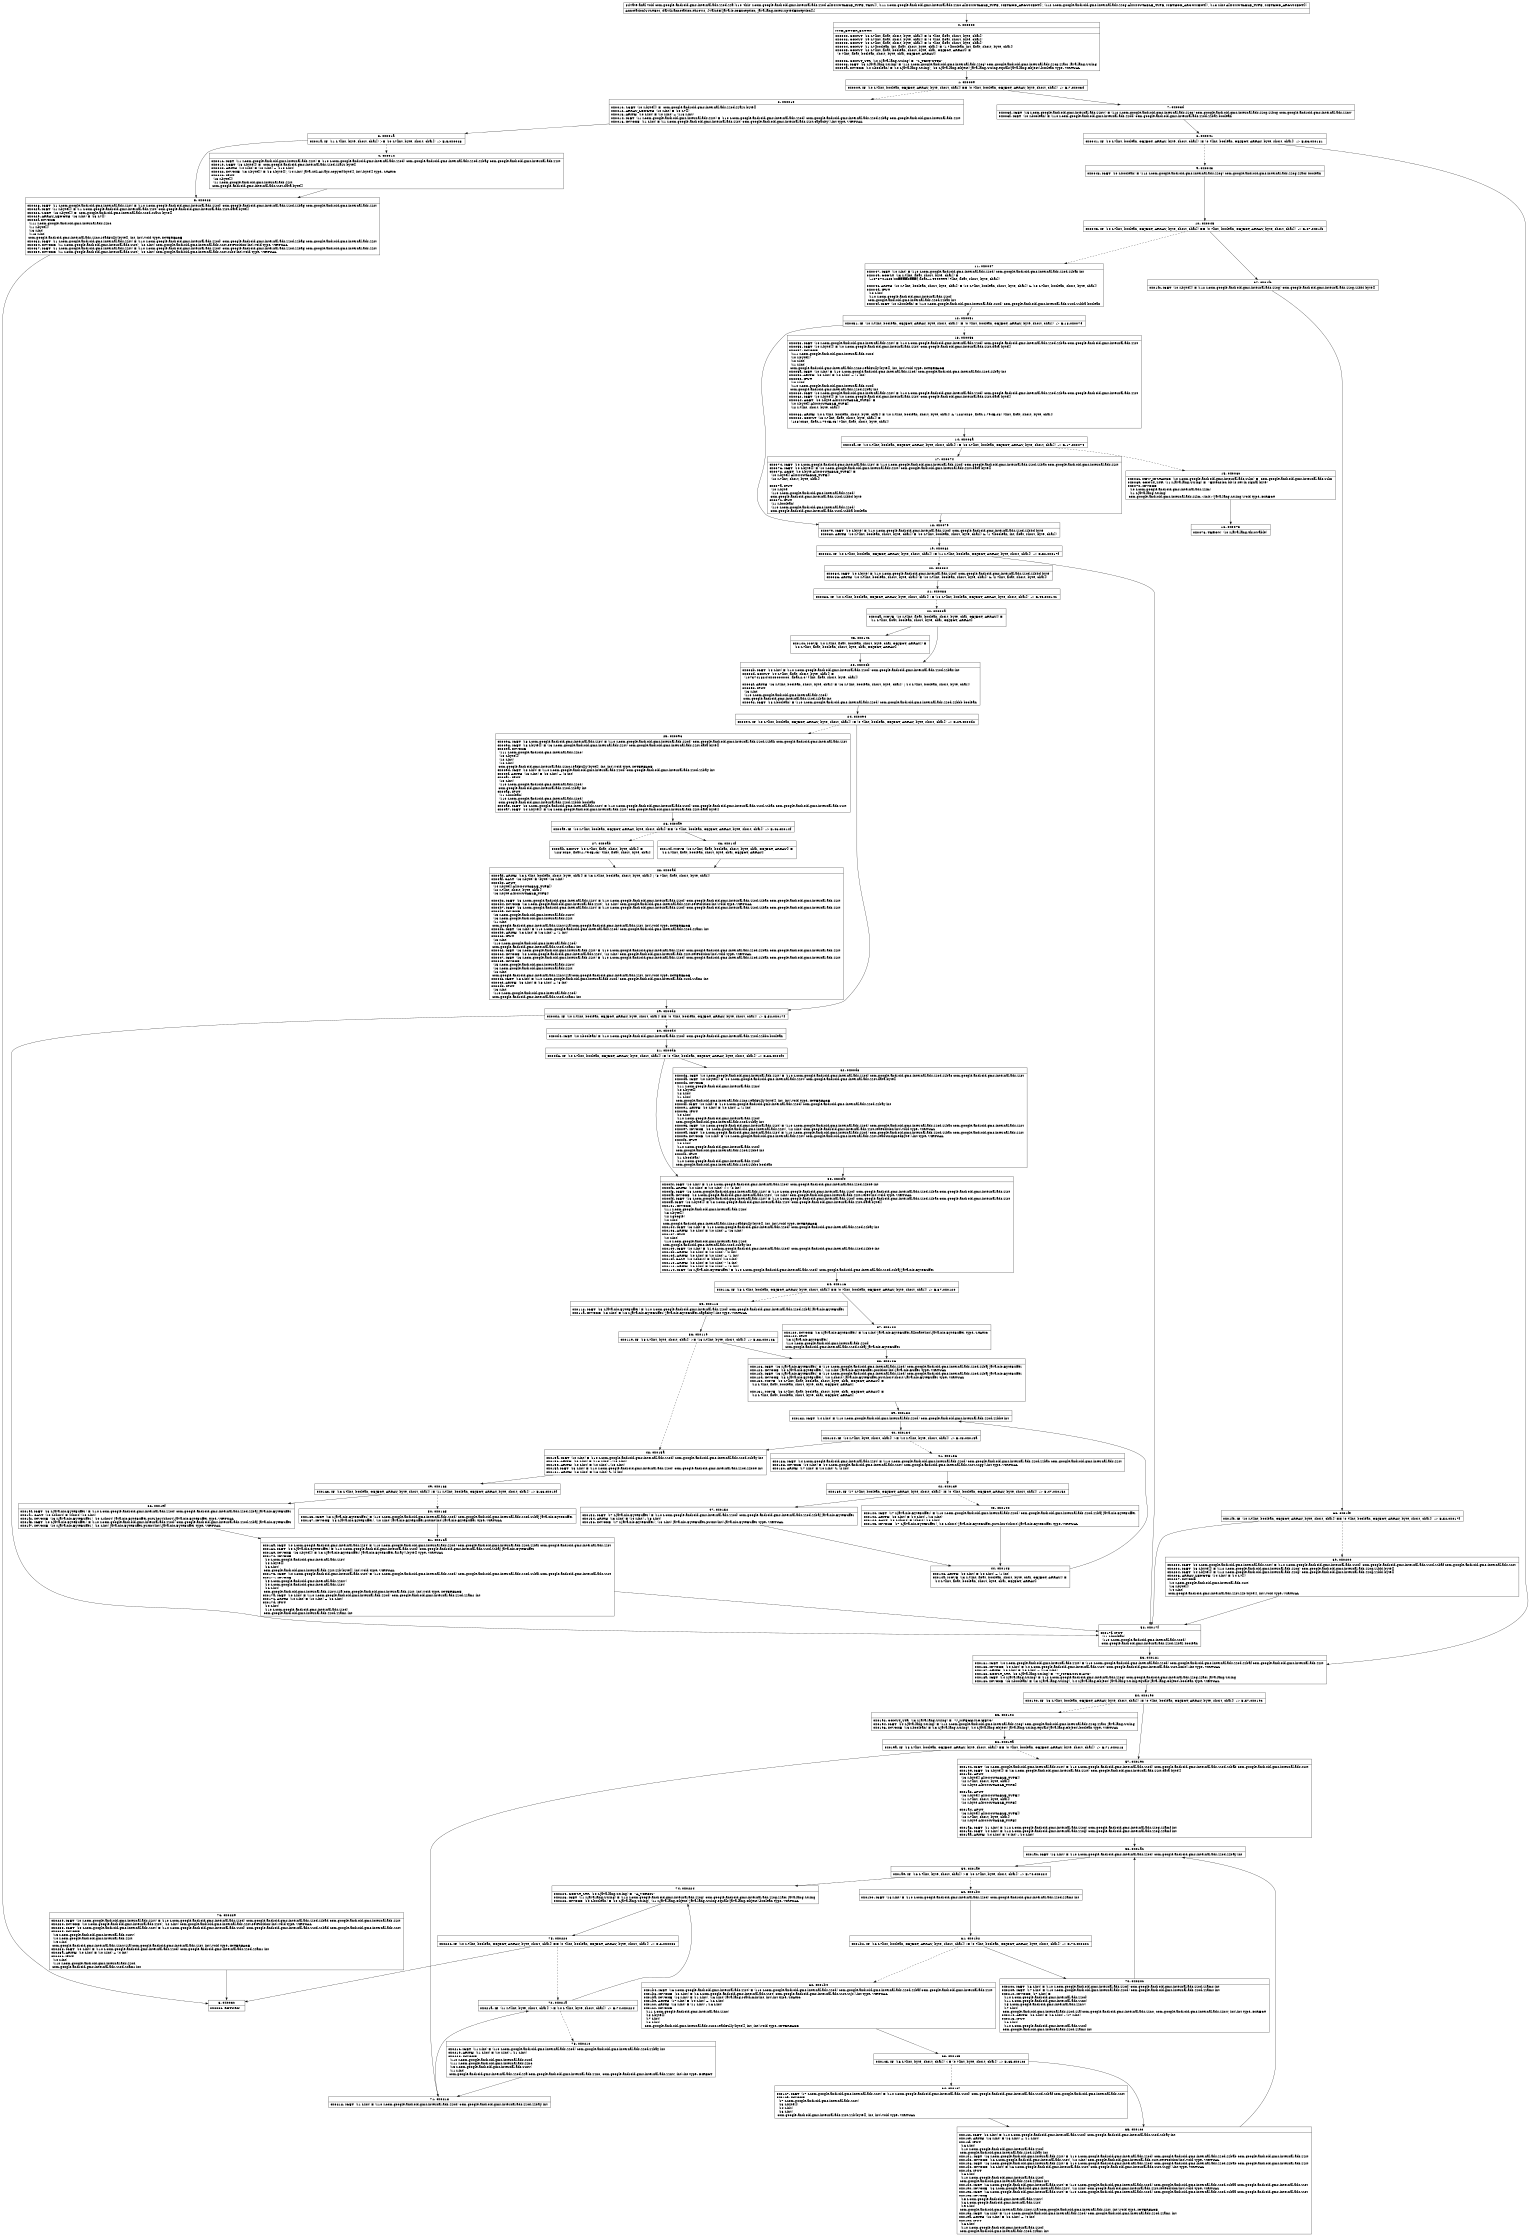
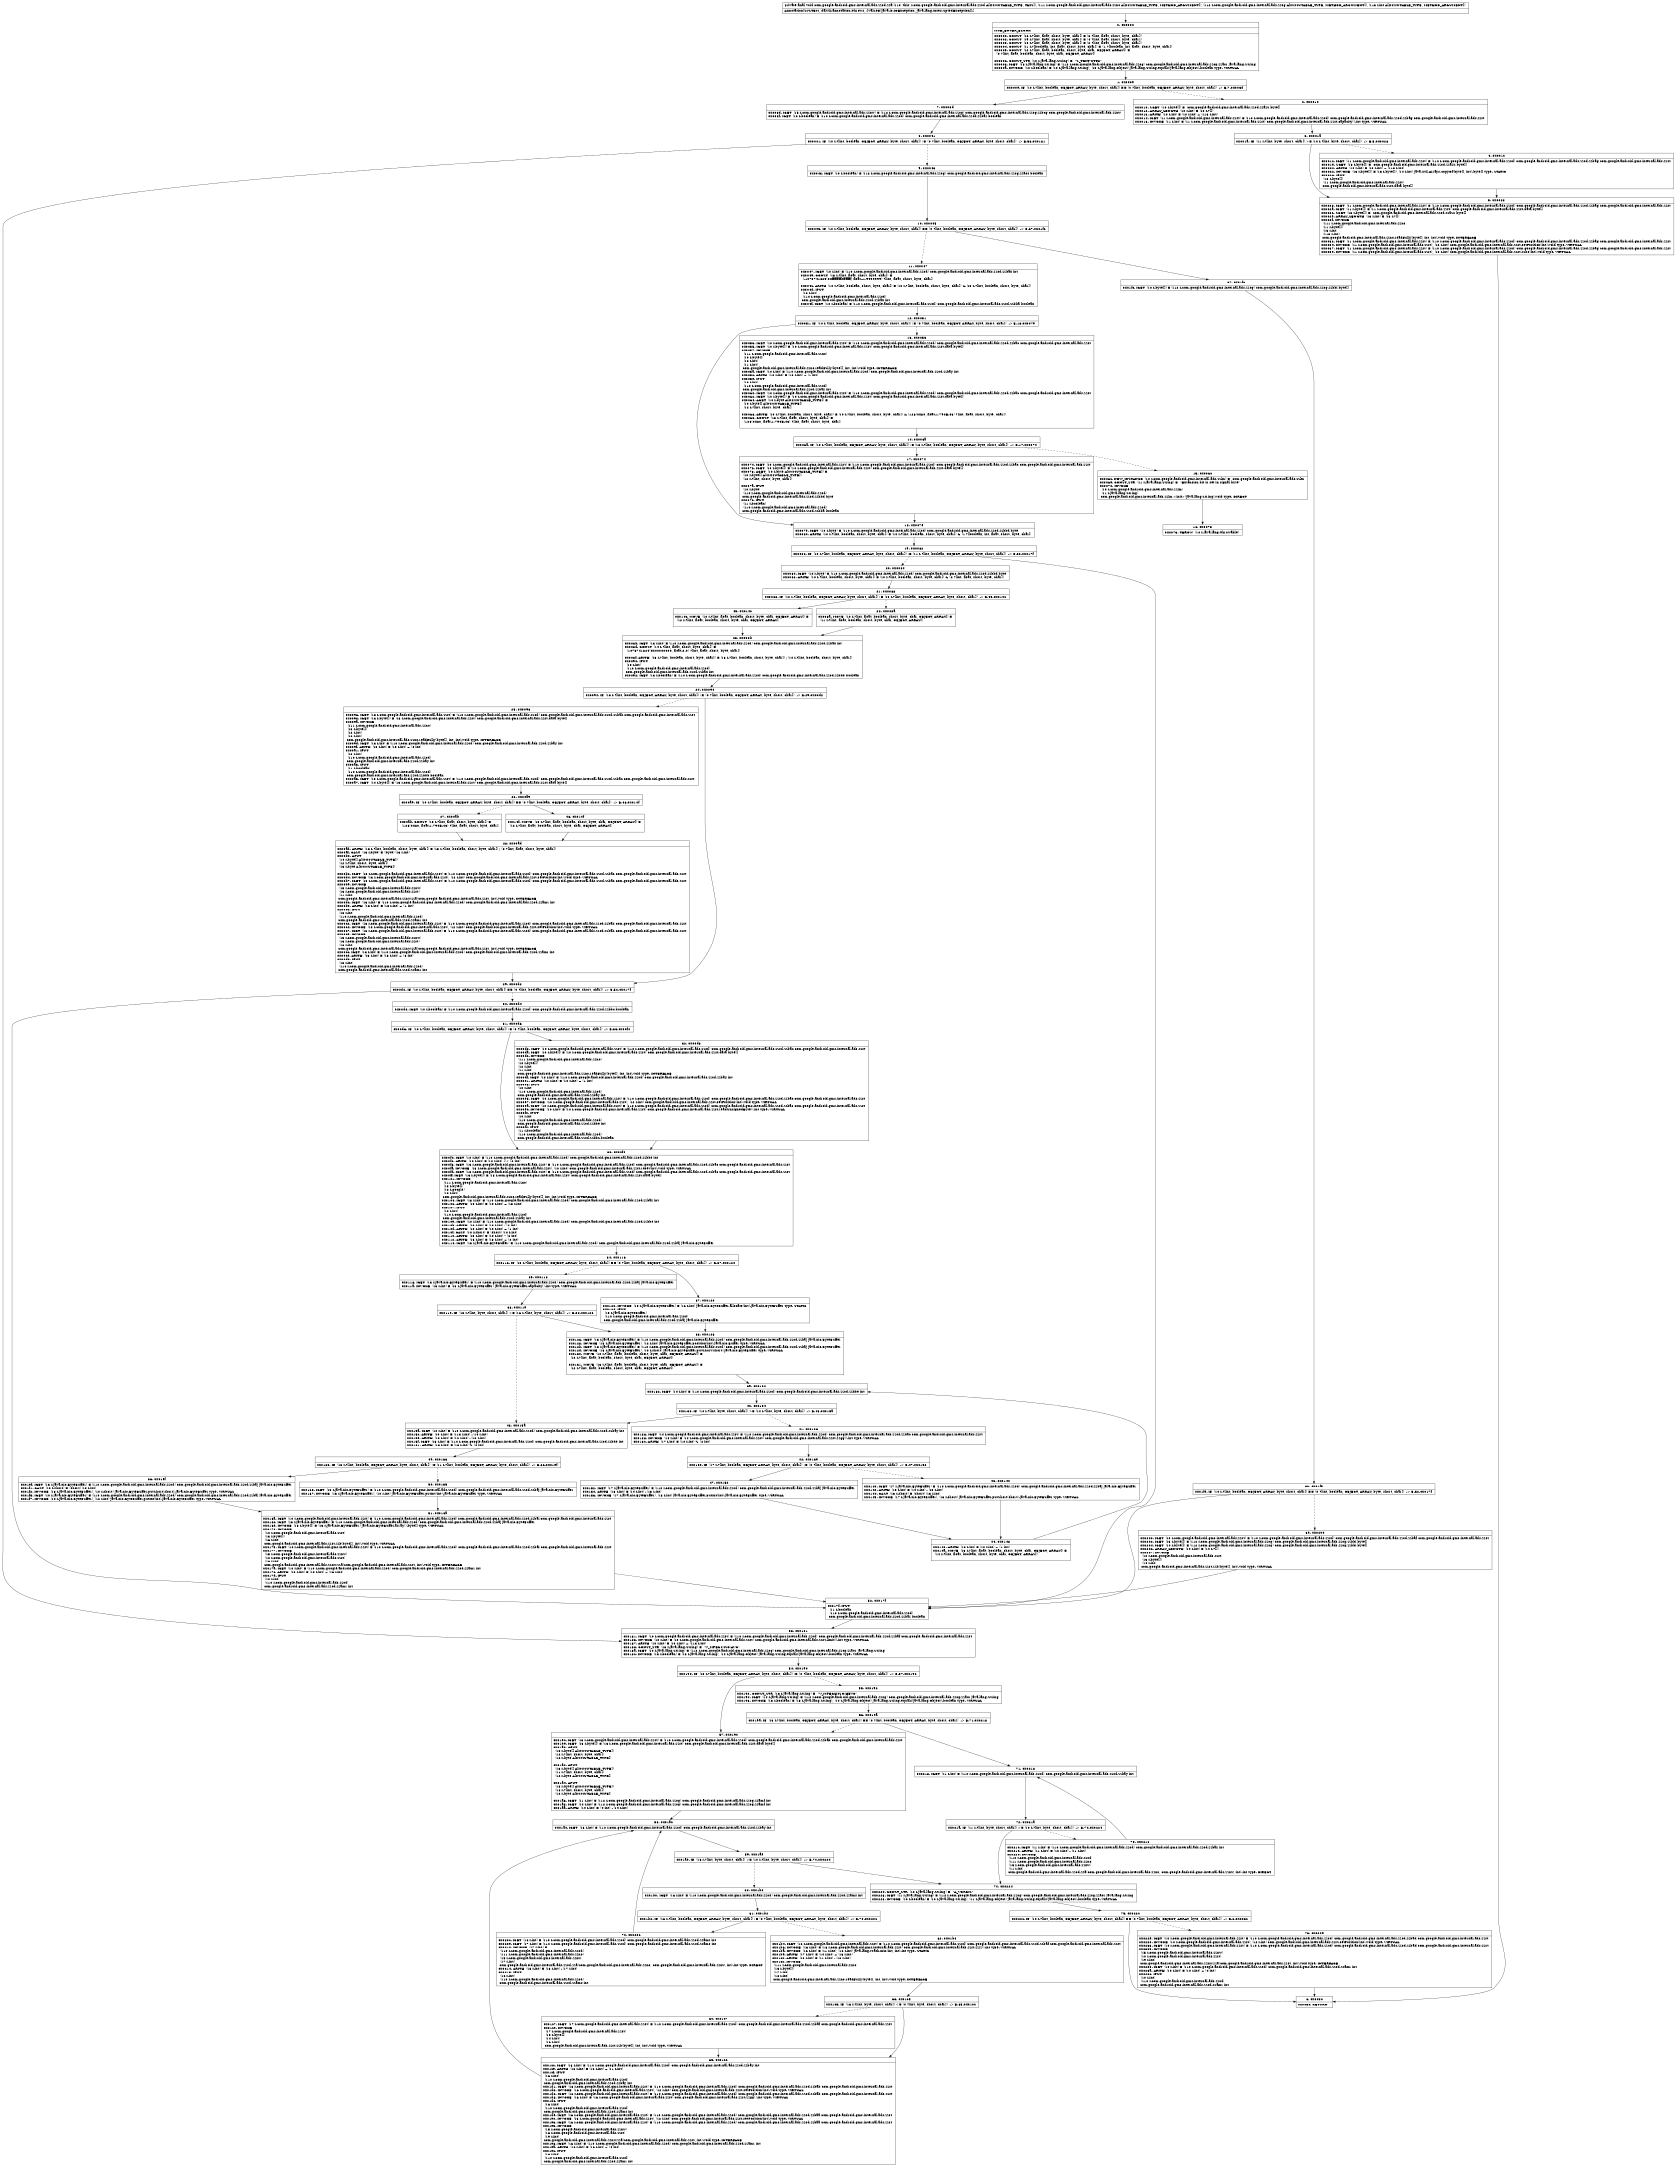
(899, 631) -> (827, 604)
(558, 1972) -> (1171, 1926)
